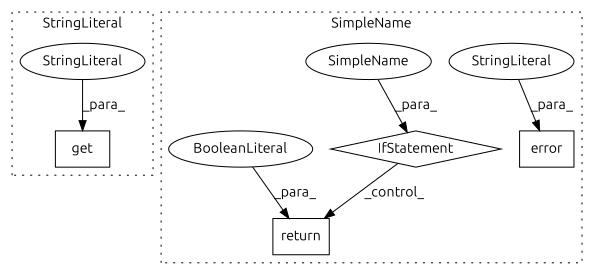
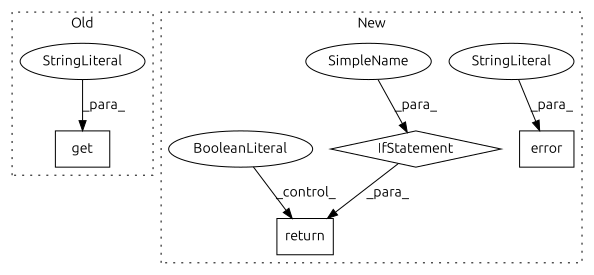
(83, 24) -> (83, 24)
(372, 24) -> (372, 24)
(296, 193) -> (306, 193)
(395, 193) -> (388, 193)
